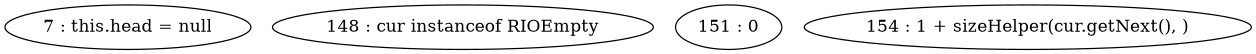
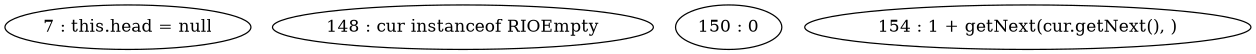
(729, 27) -> (729, 27)
(1028, 27) -> (1028, 27)
